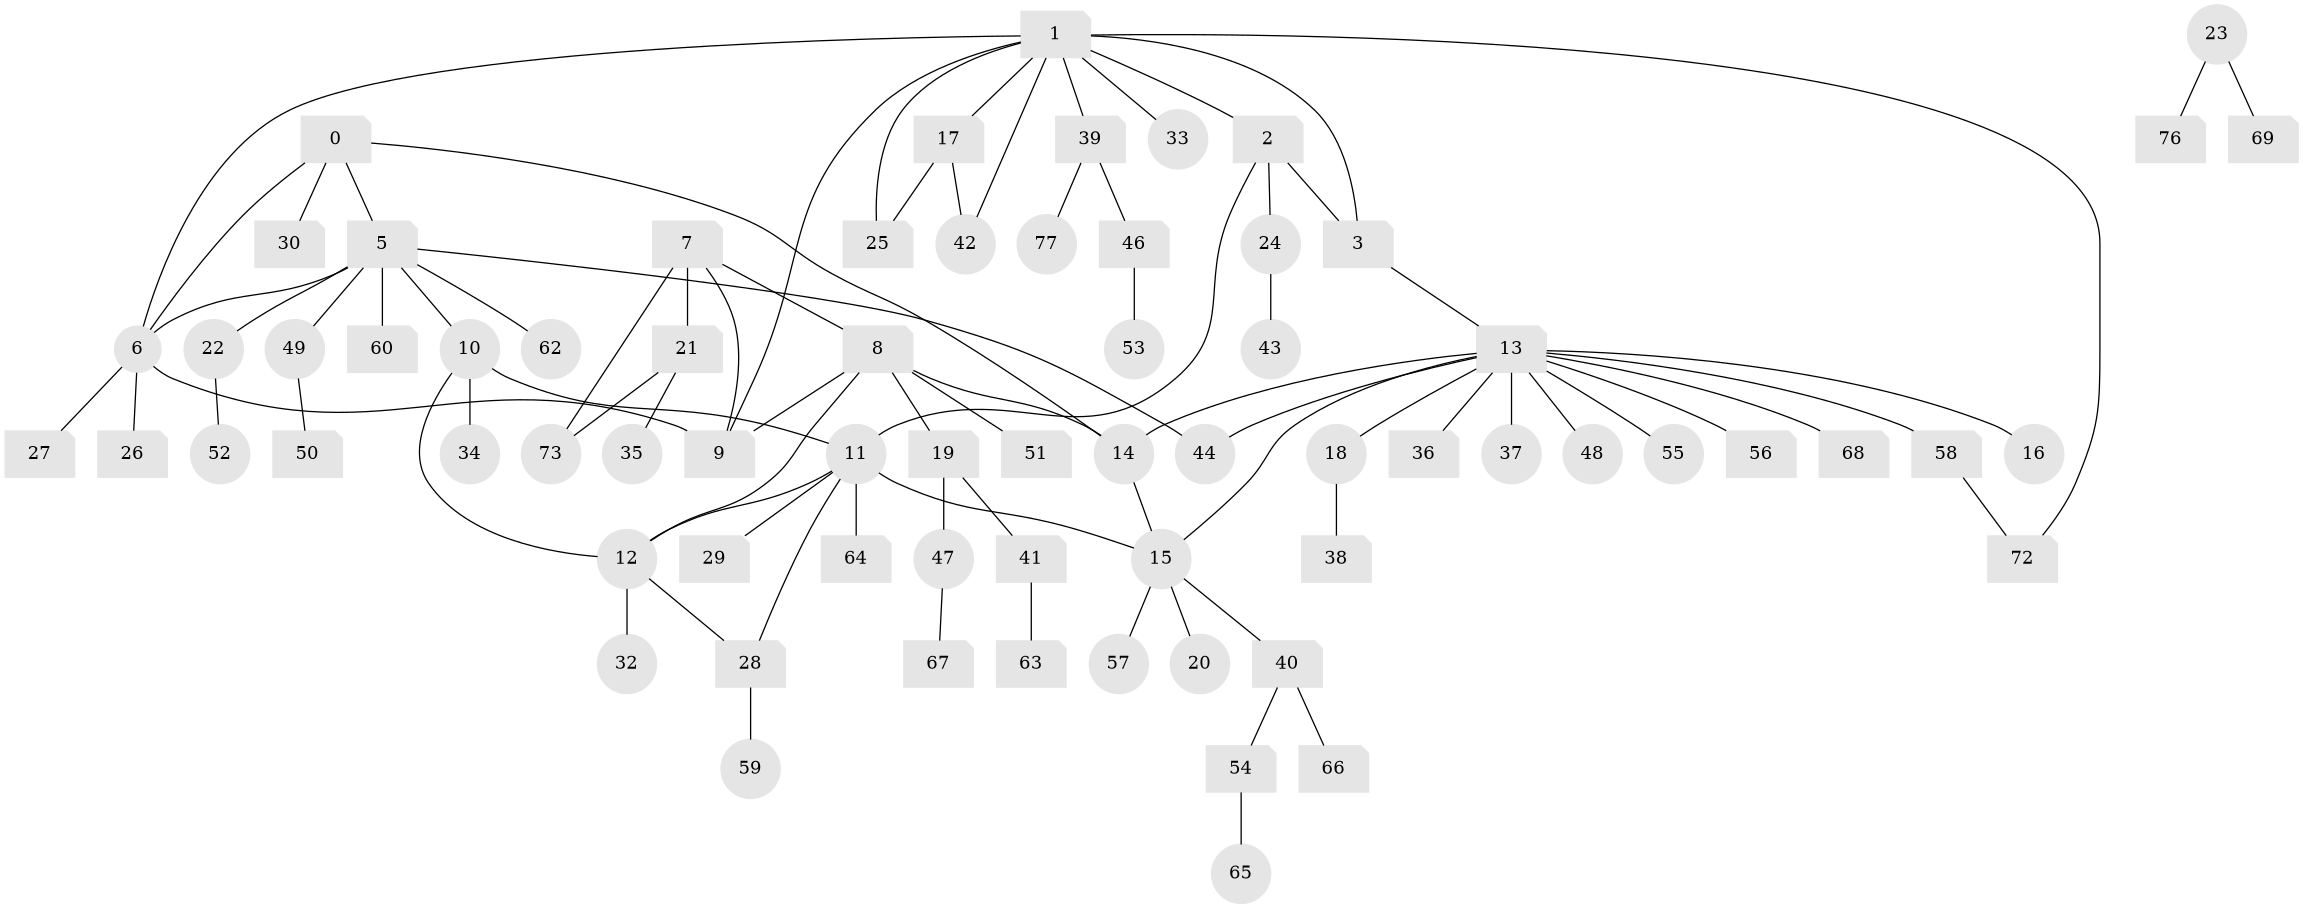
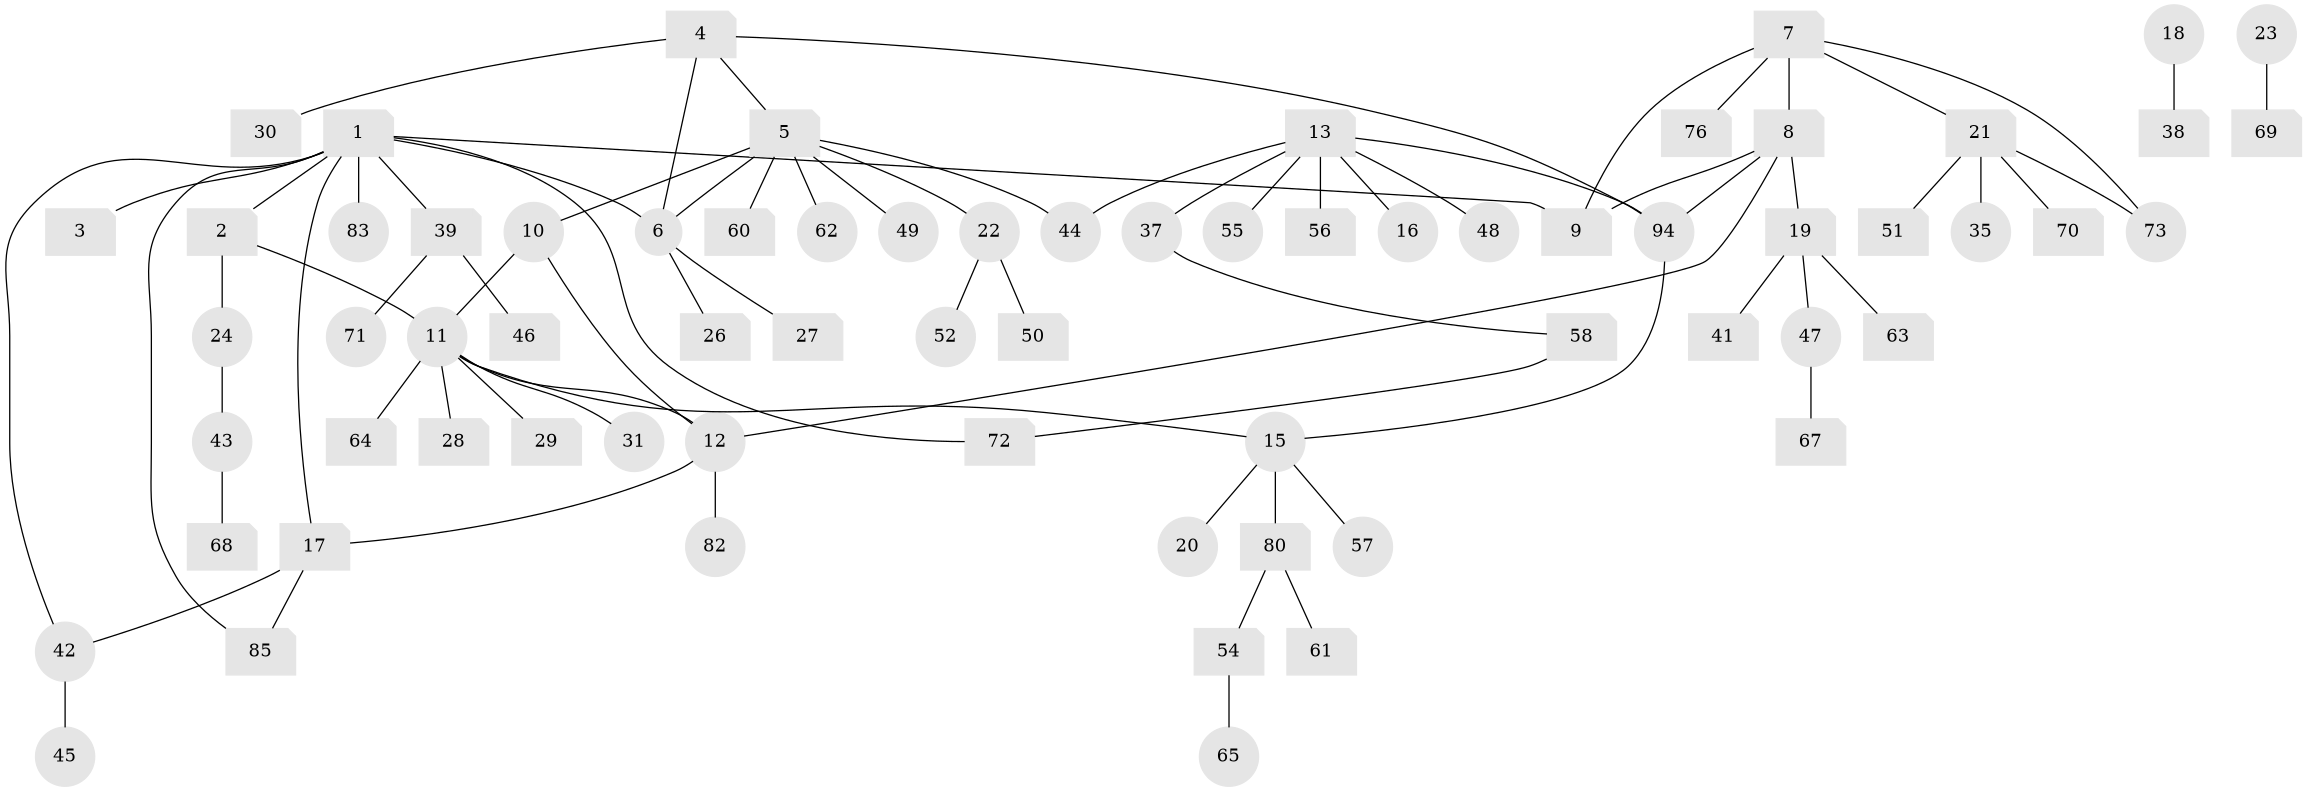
(2193, 89) -> (1743, 84)
(336, 139) -> (701, 34)
(1178, 139) -> (359, 232)
(1313, 192) -> none
none -> (2068, 232)
(878, 244) -> (261, 652)
(1047, 244) -> (356, 337)
(1435, 297) -> none
(1134, 349) -> none
(1733, 379) -> (1356, 309)
(1686, 385) -> (222, 498)
(1418, 401) -> none
(301, 402) -> (1012, 287)
(957, 402) -> (1937, 183)
(418, 407) -> none
(1310, 416) -> none
none -> (634, 442)
(470, 454) -> none
(1124, 454) -> (1664, 232)
(1424, 454) -> none
(687, 610) -> (525, 517)
(1031, 612) -> (1850, 285)
(627, 664) -> (715, 547)
(1288, 664) -> (1275, 547)
none -> (65, 757)
(751, 769) -> none
(1334, 769) -> (1322, 652)
